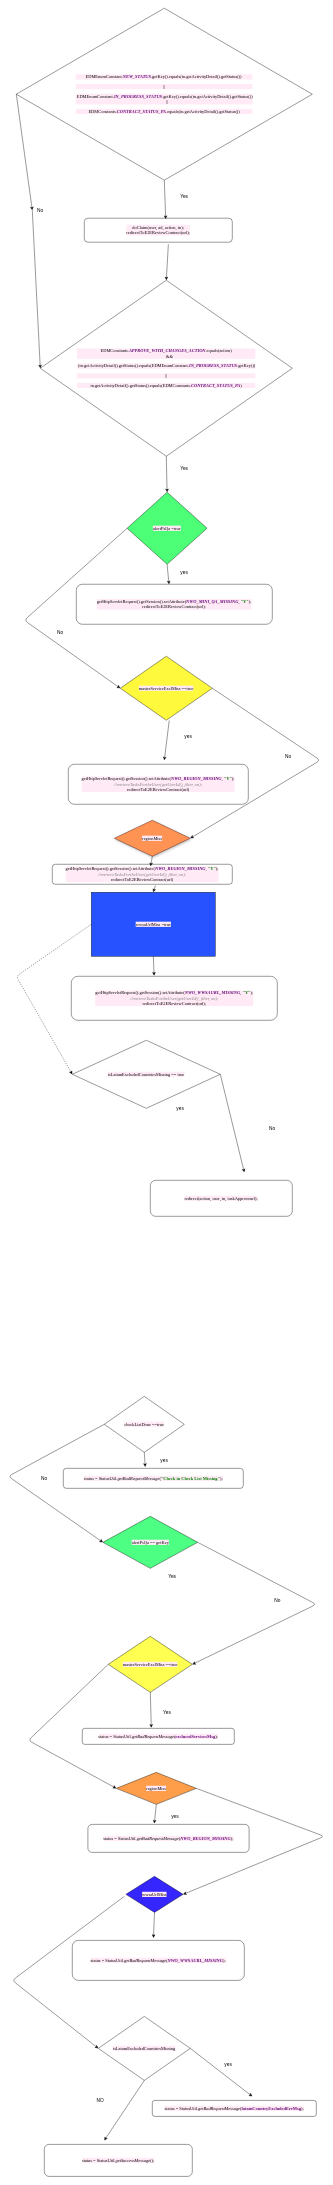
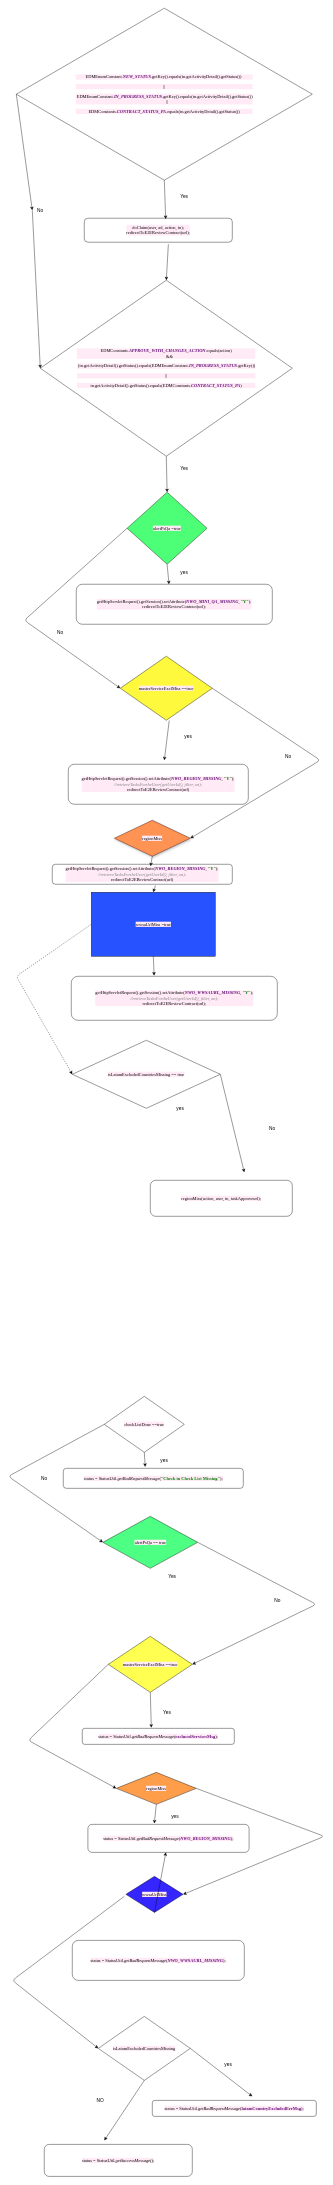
(221, 1198) -> (221, 1198)
(150, 1542) -> (150, 1542)
(154, 1934) -> (165, 1856)
